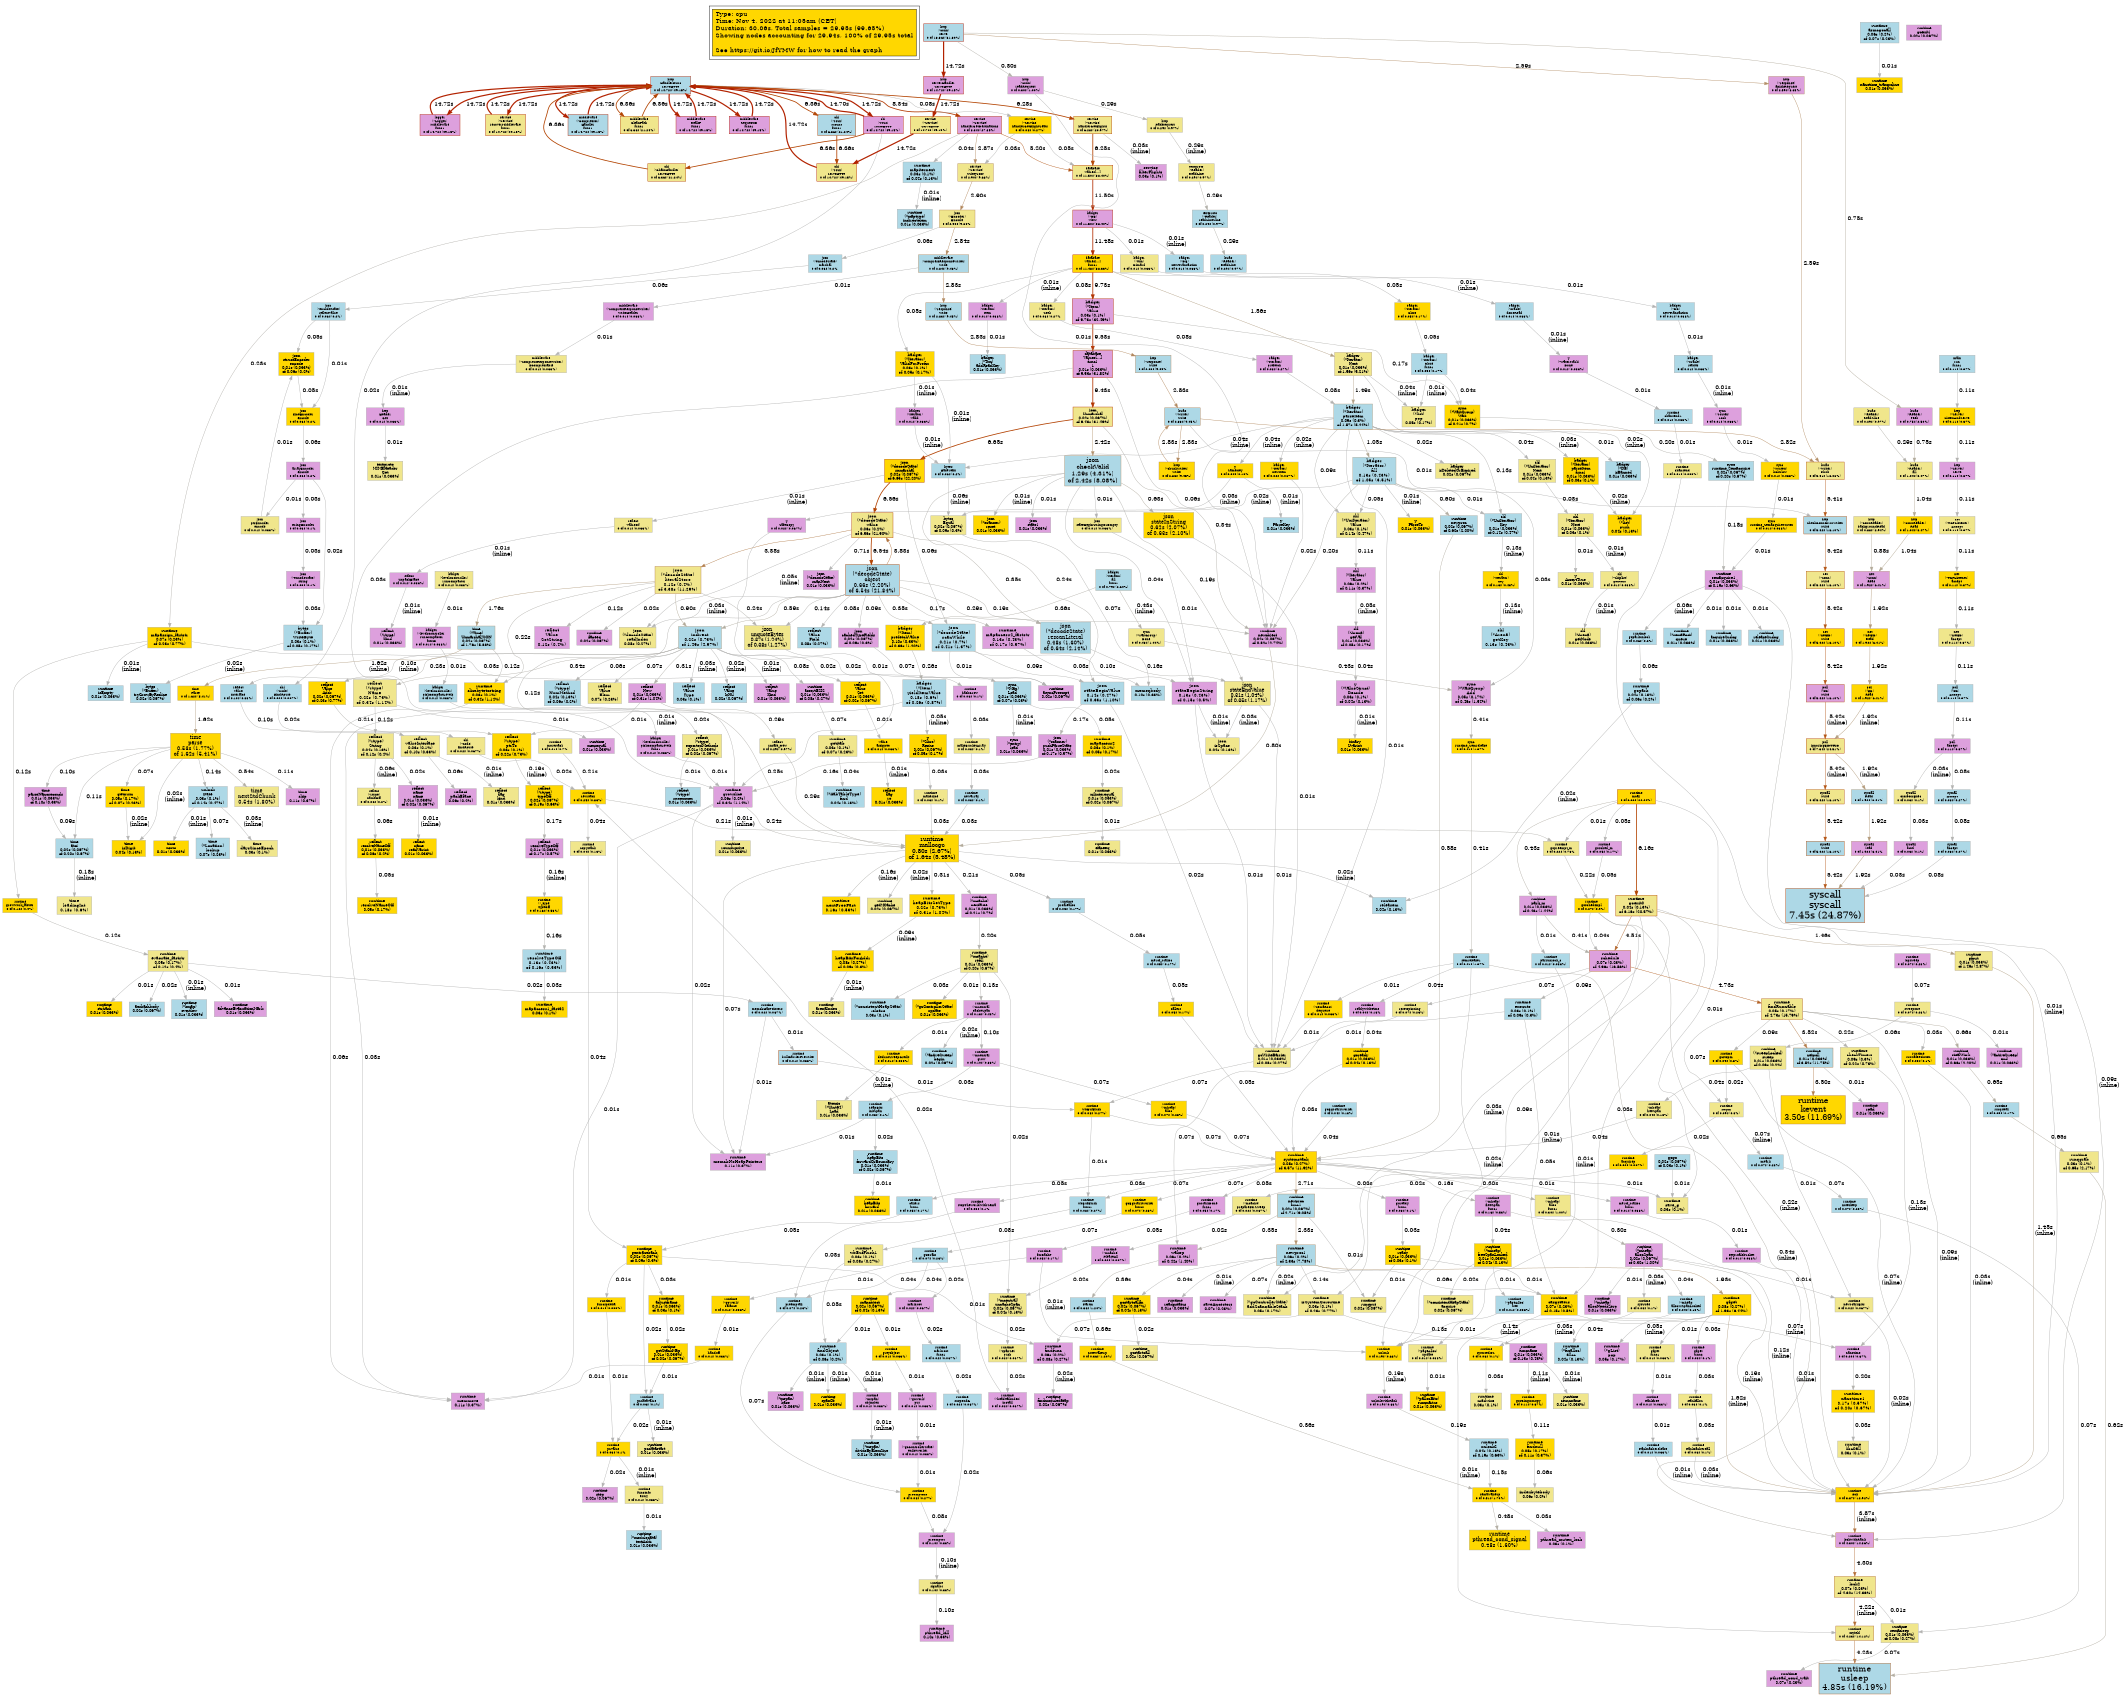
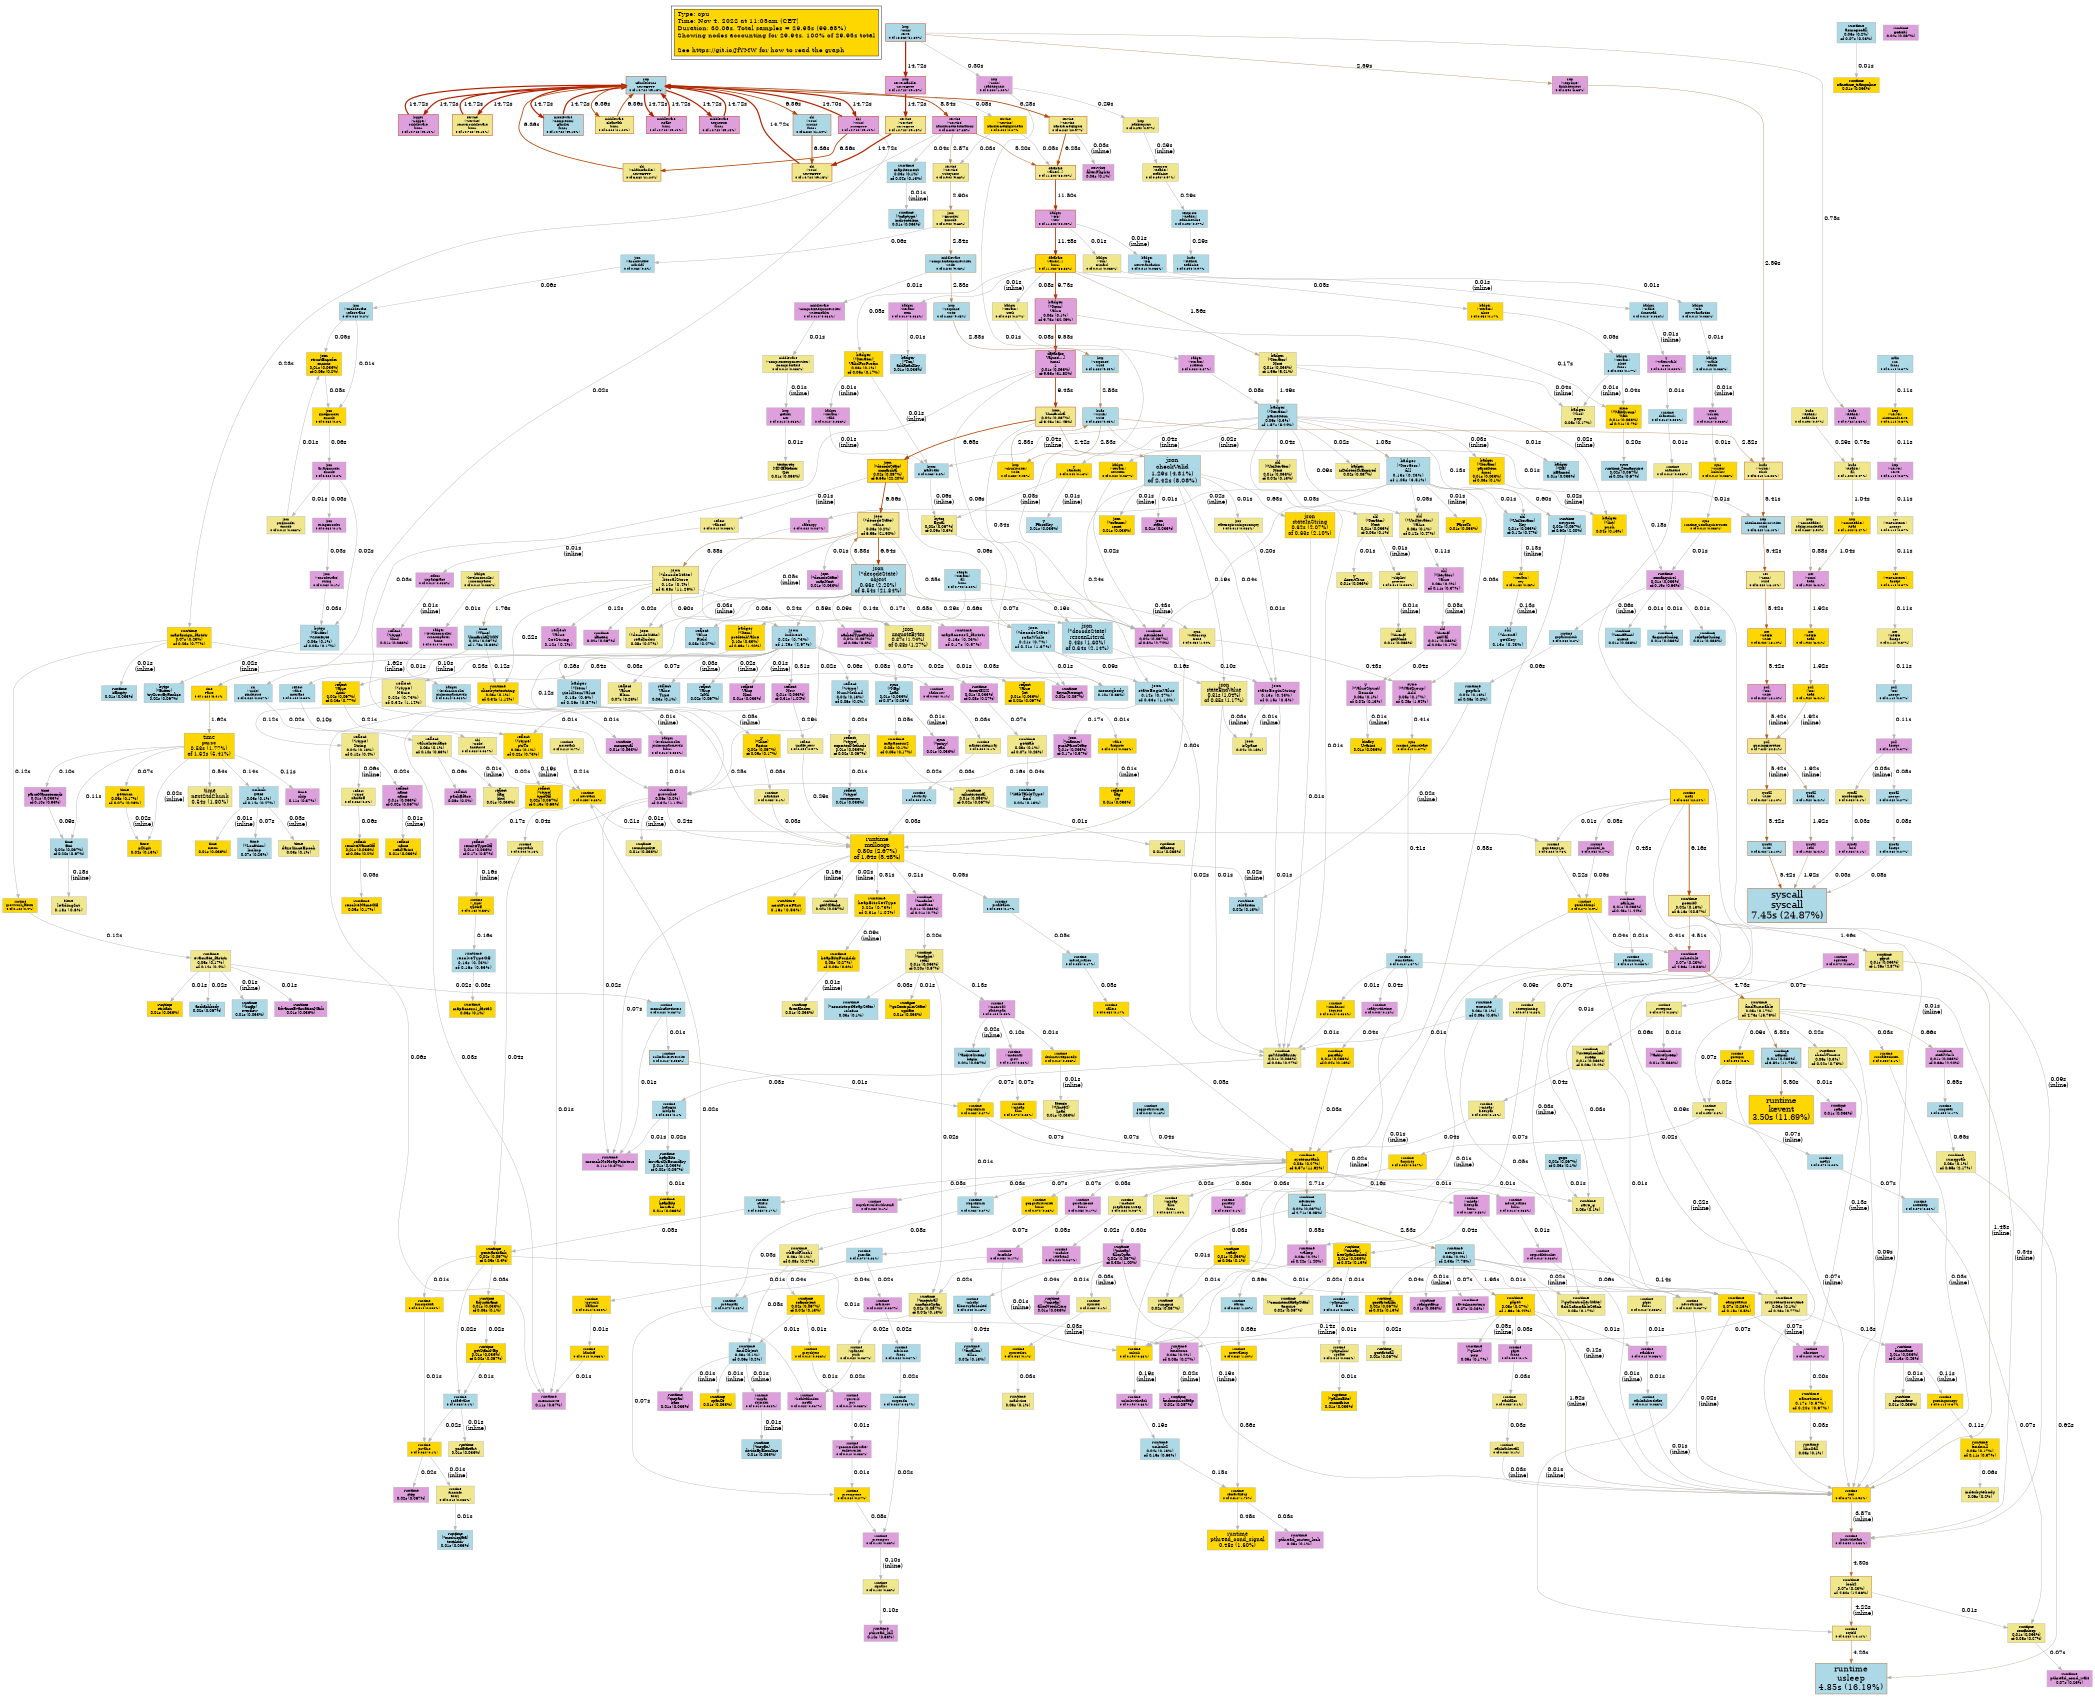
(861, 551) -> (840, 551)
(1679, 1324) -> (1581, 1327)
